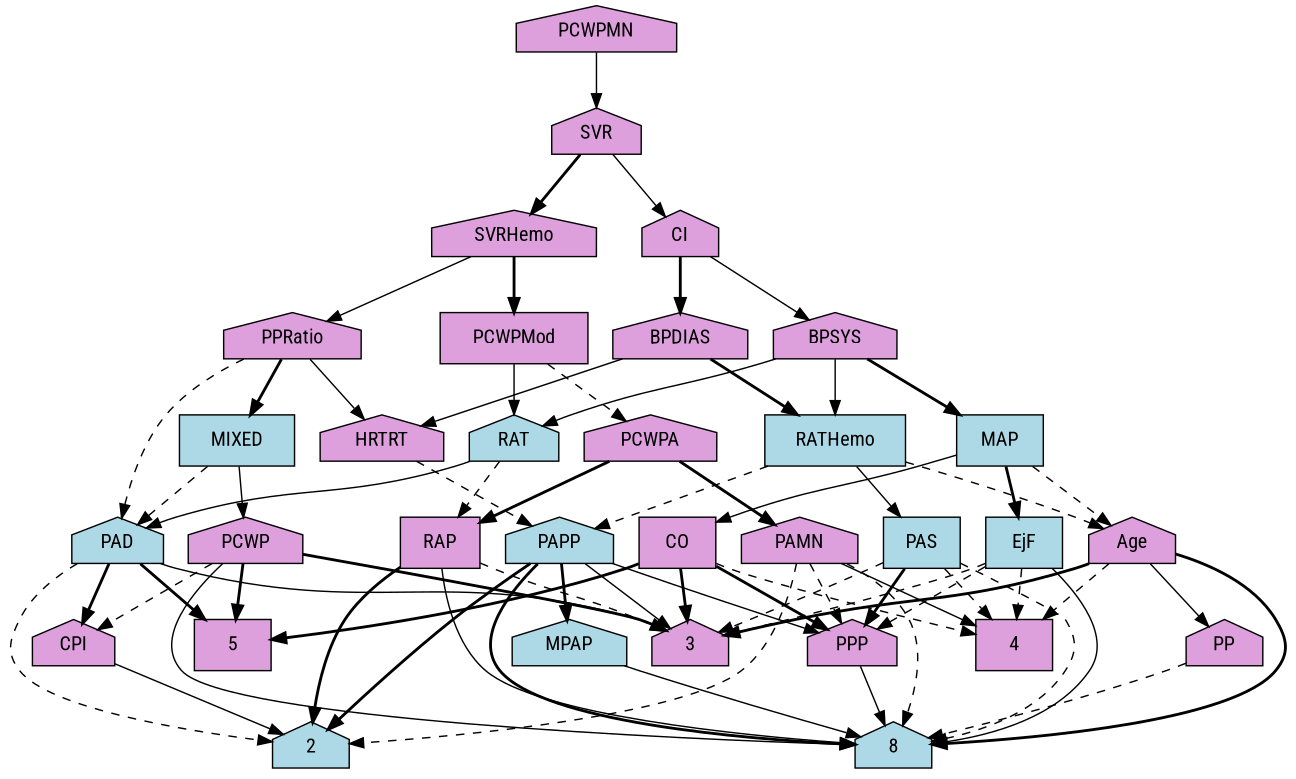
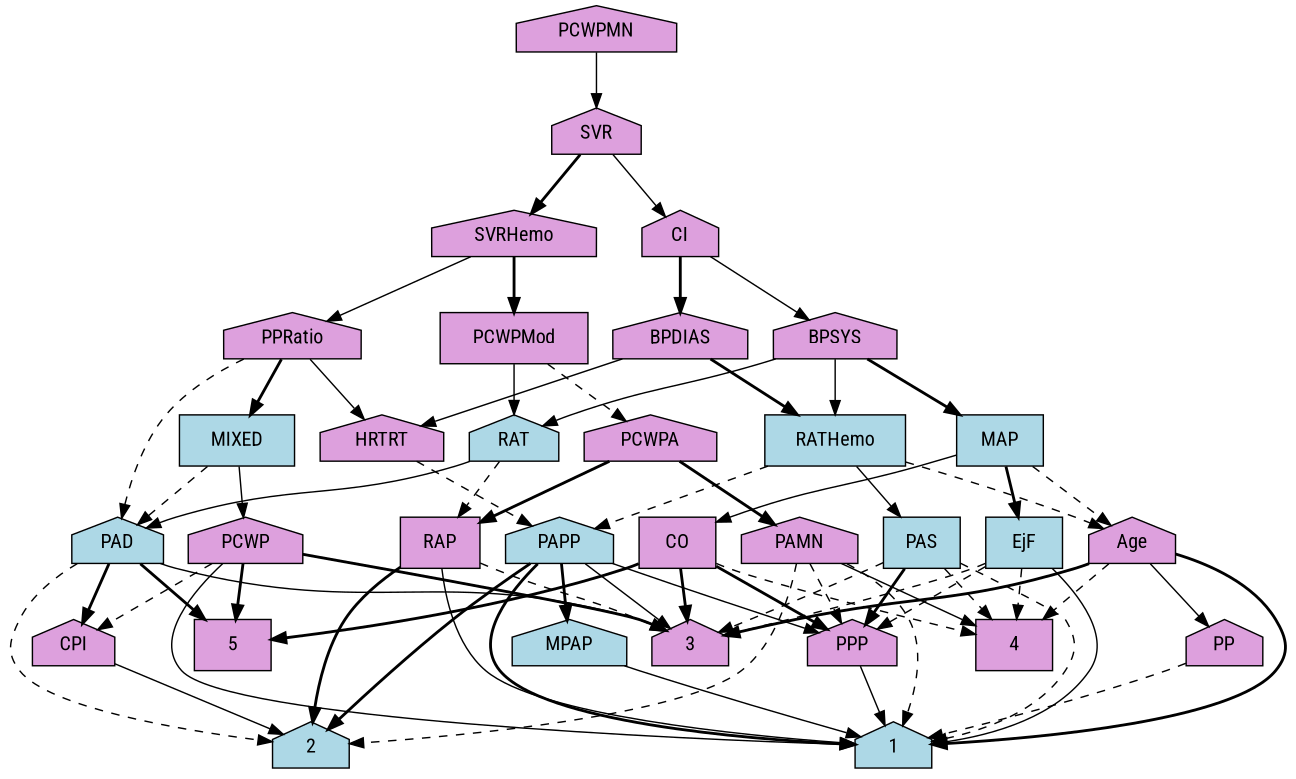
(893, 747) -> (893, 747)
